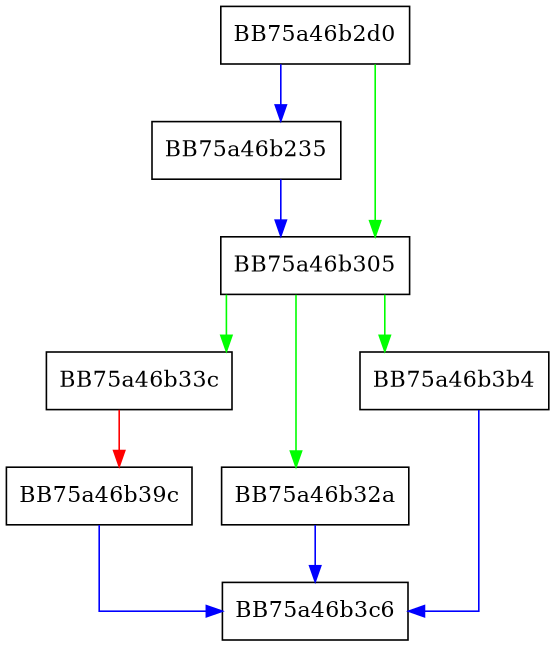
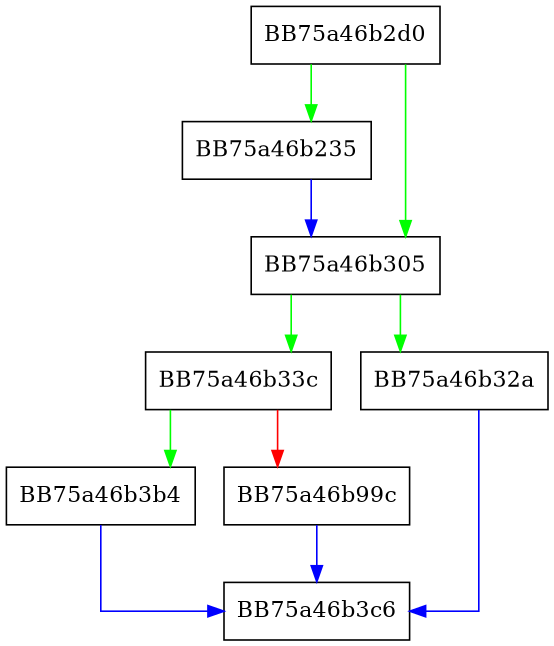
(281, 85) -> (311, 85)
(385, 315) -> (170, 430)
(99, 496) -> (317, 496)
